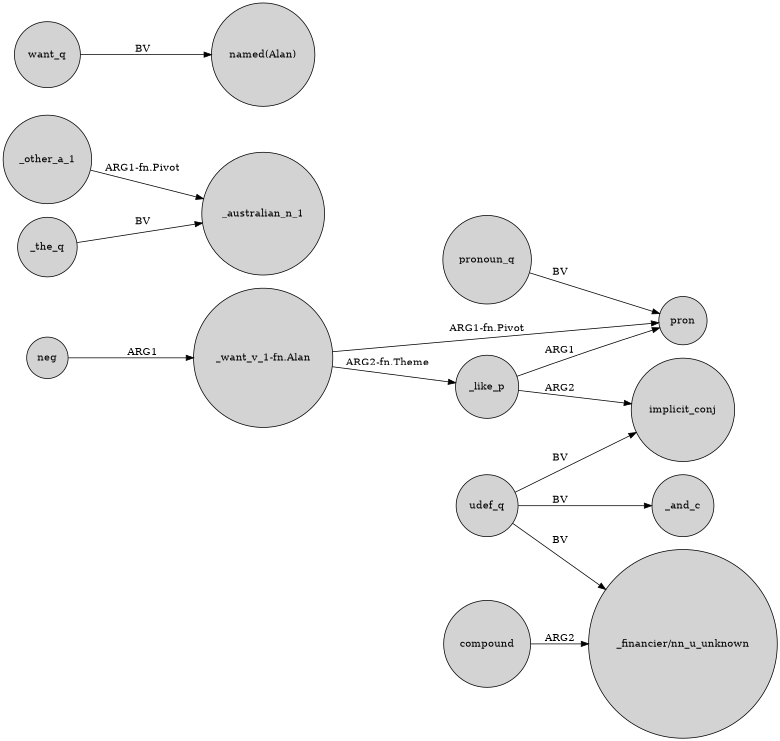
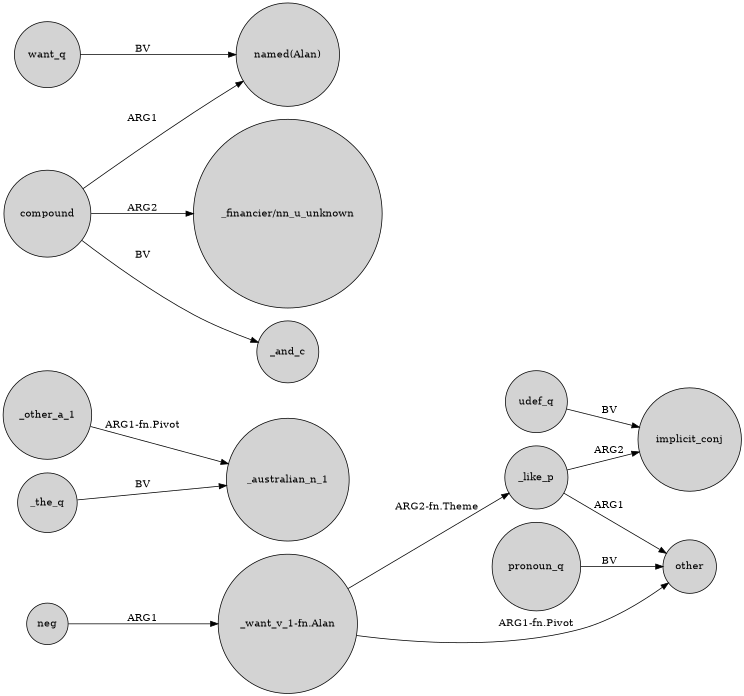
none -> (159, 136)
(683, 321) -> (690, 567)
(581, 506) -> (163, 297)
(556, 554) -> none
